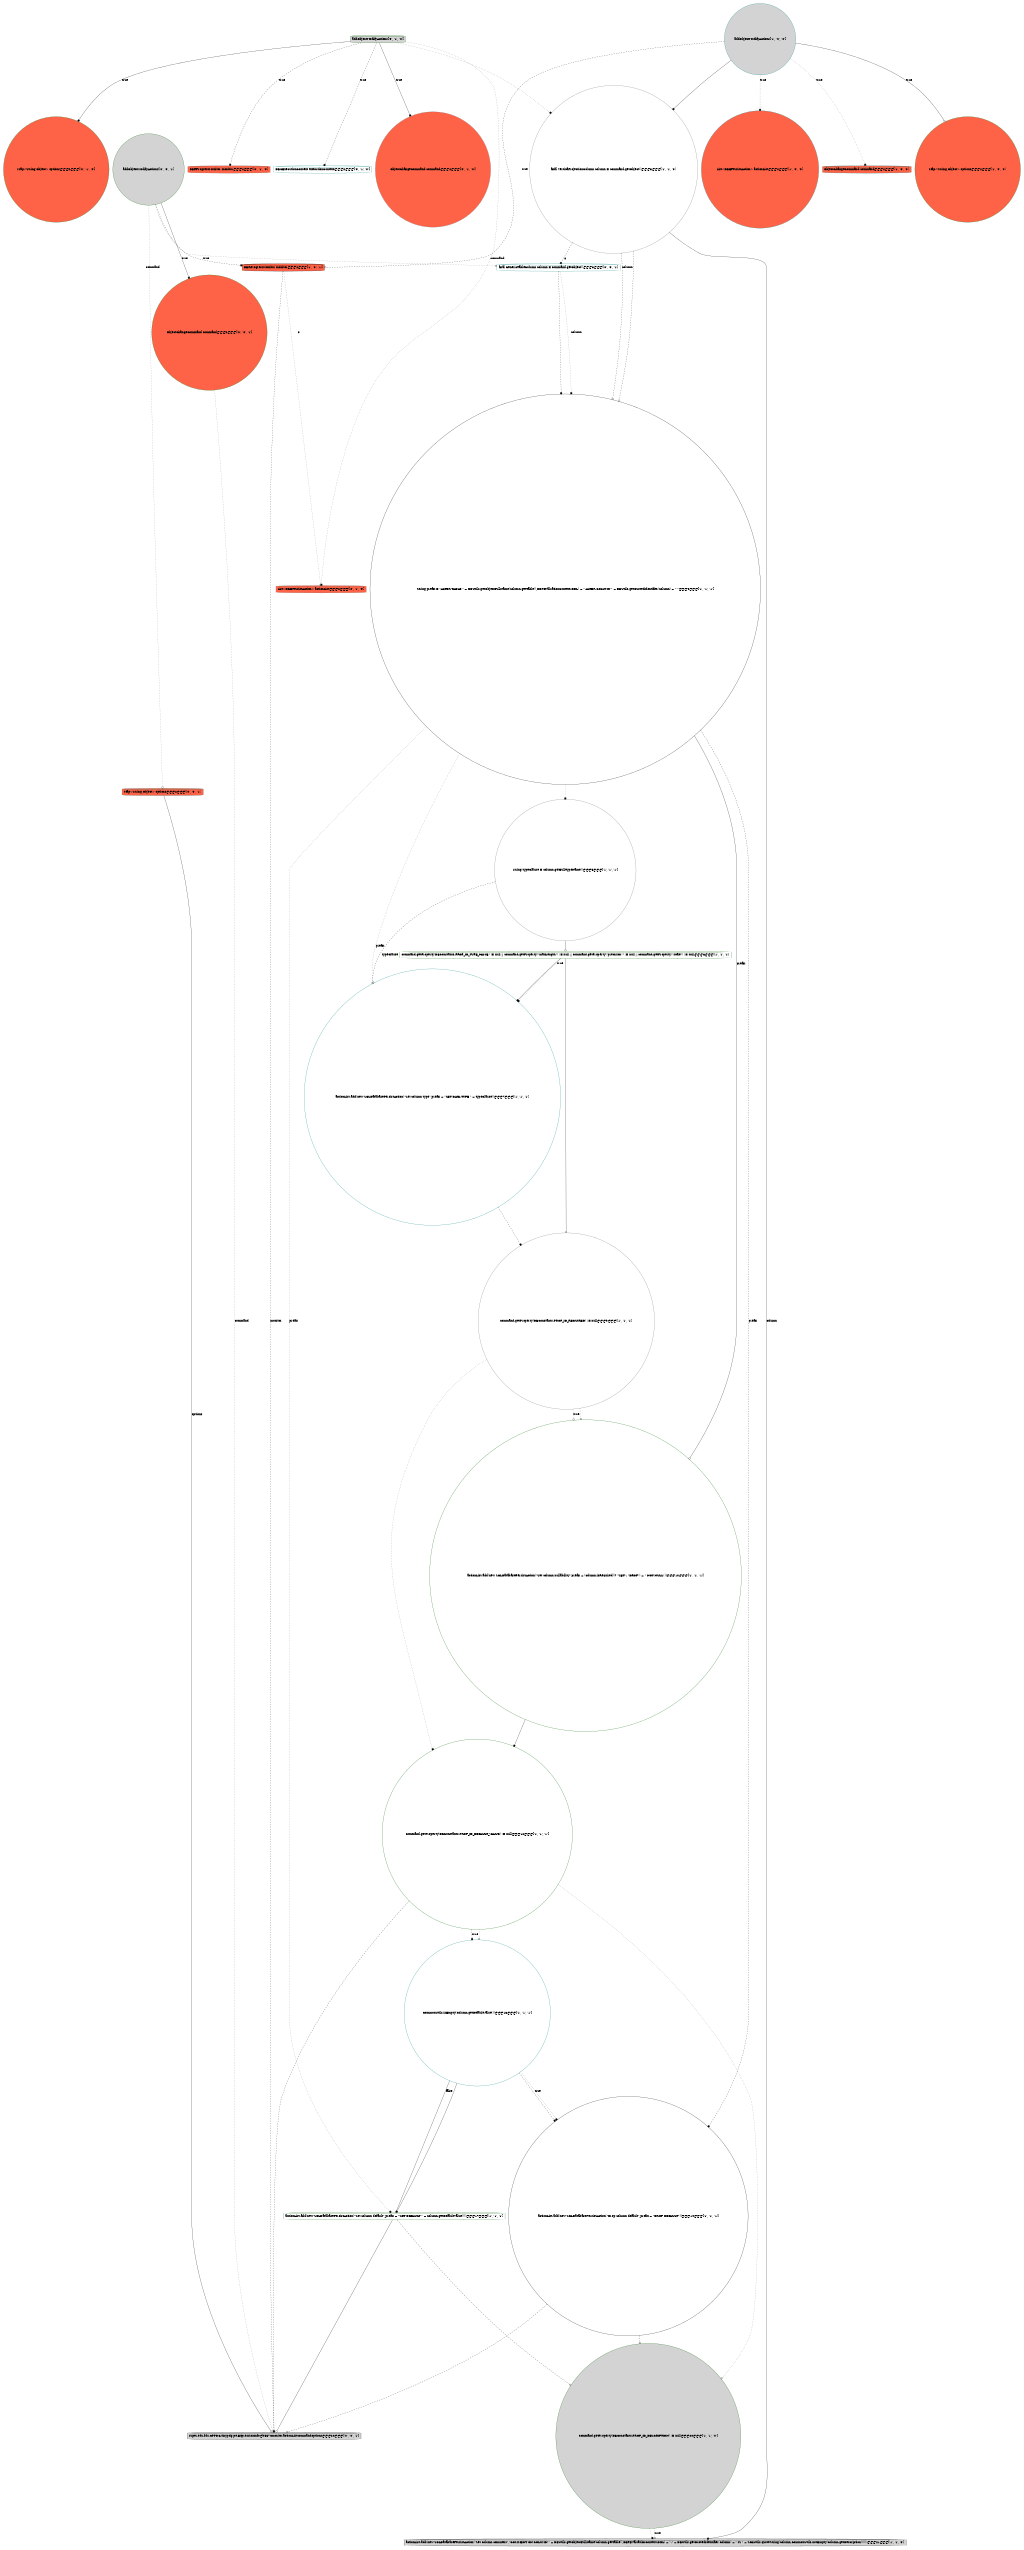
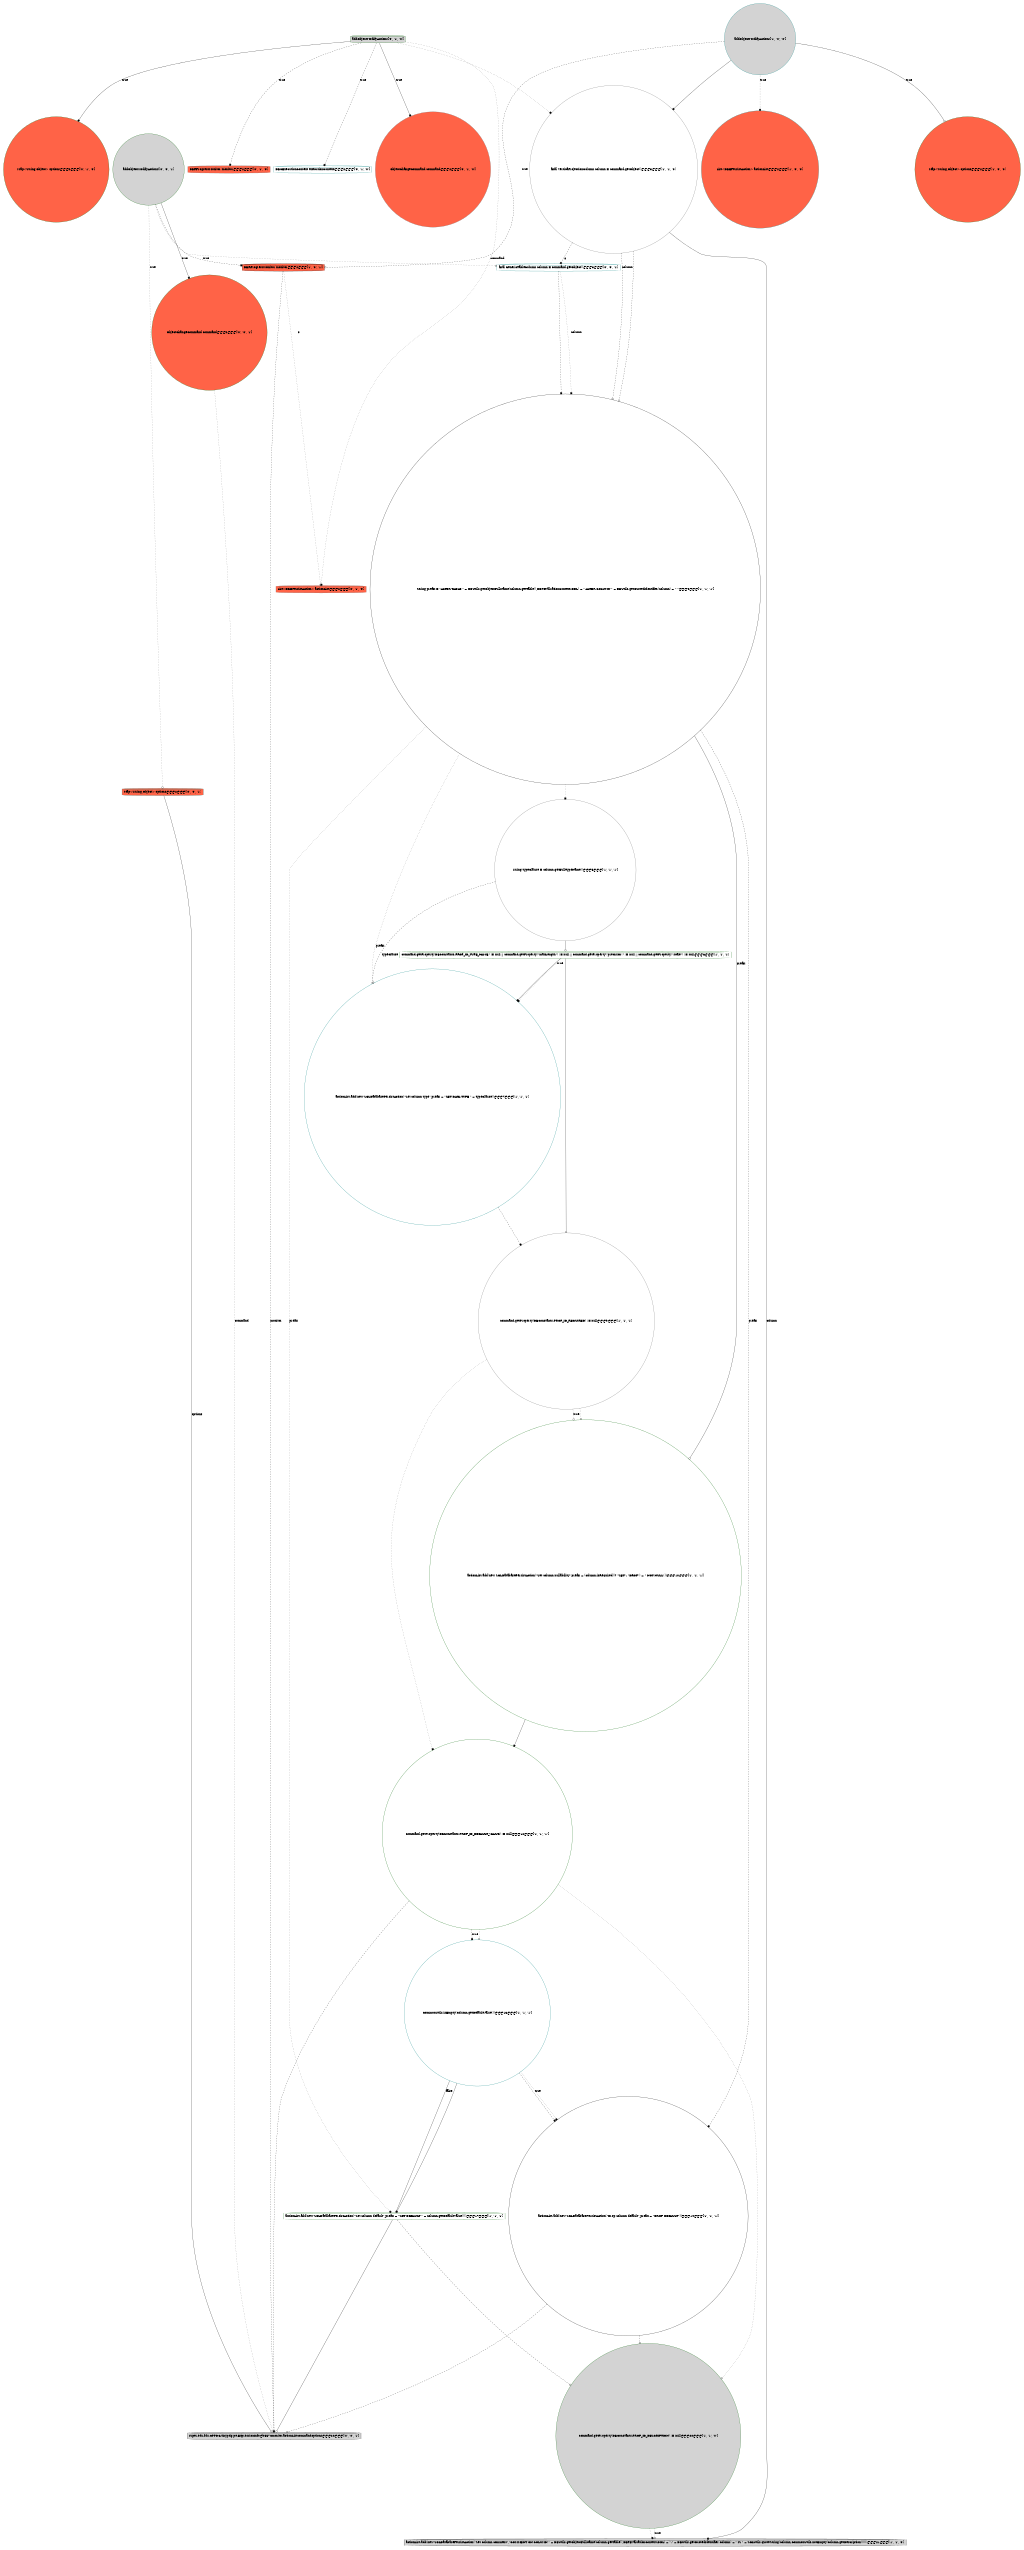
(867, 169) -> none
(153, 267) -> (153, 267)
